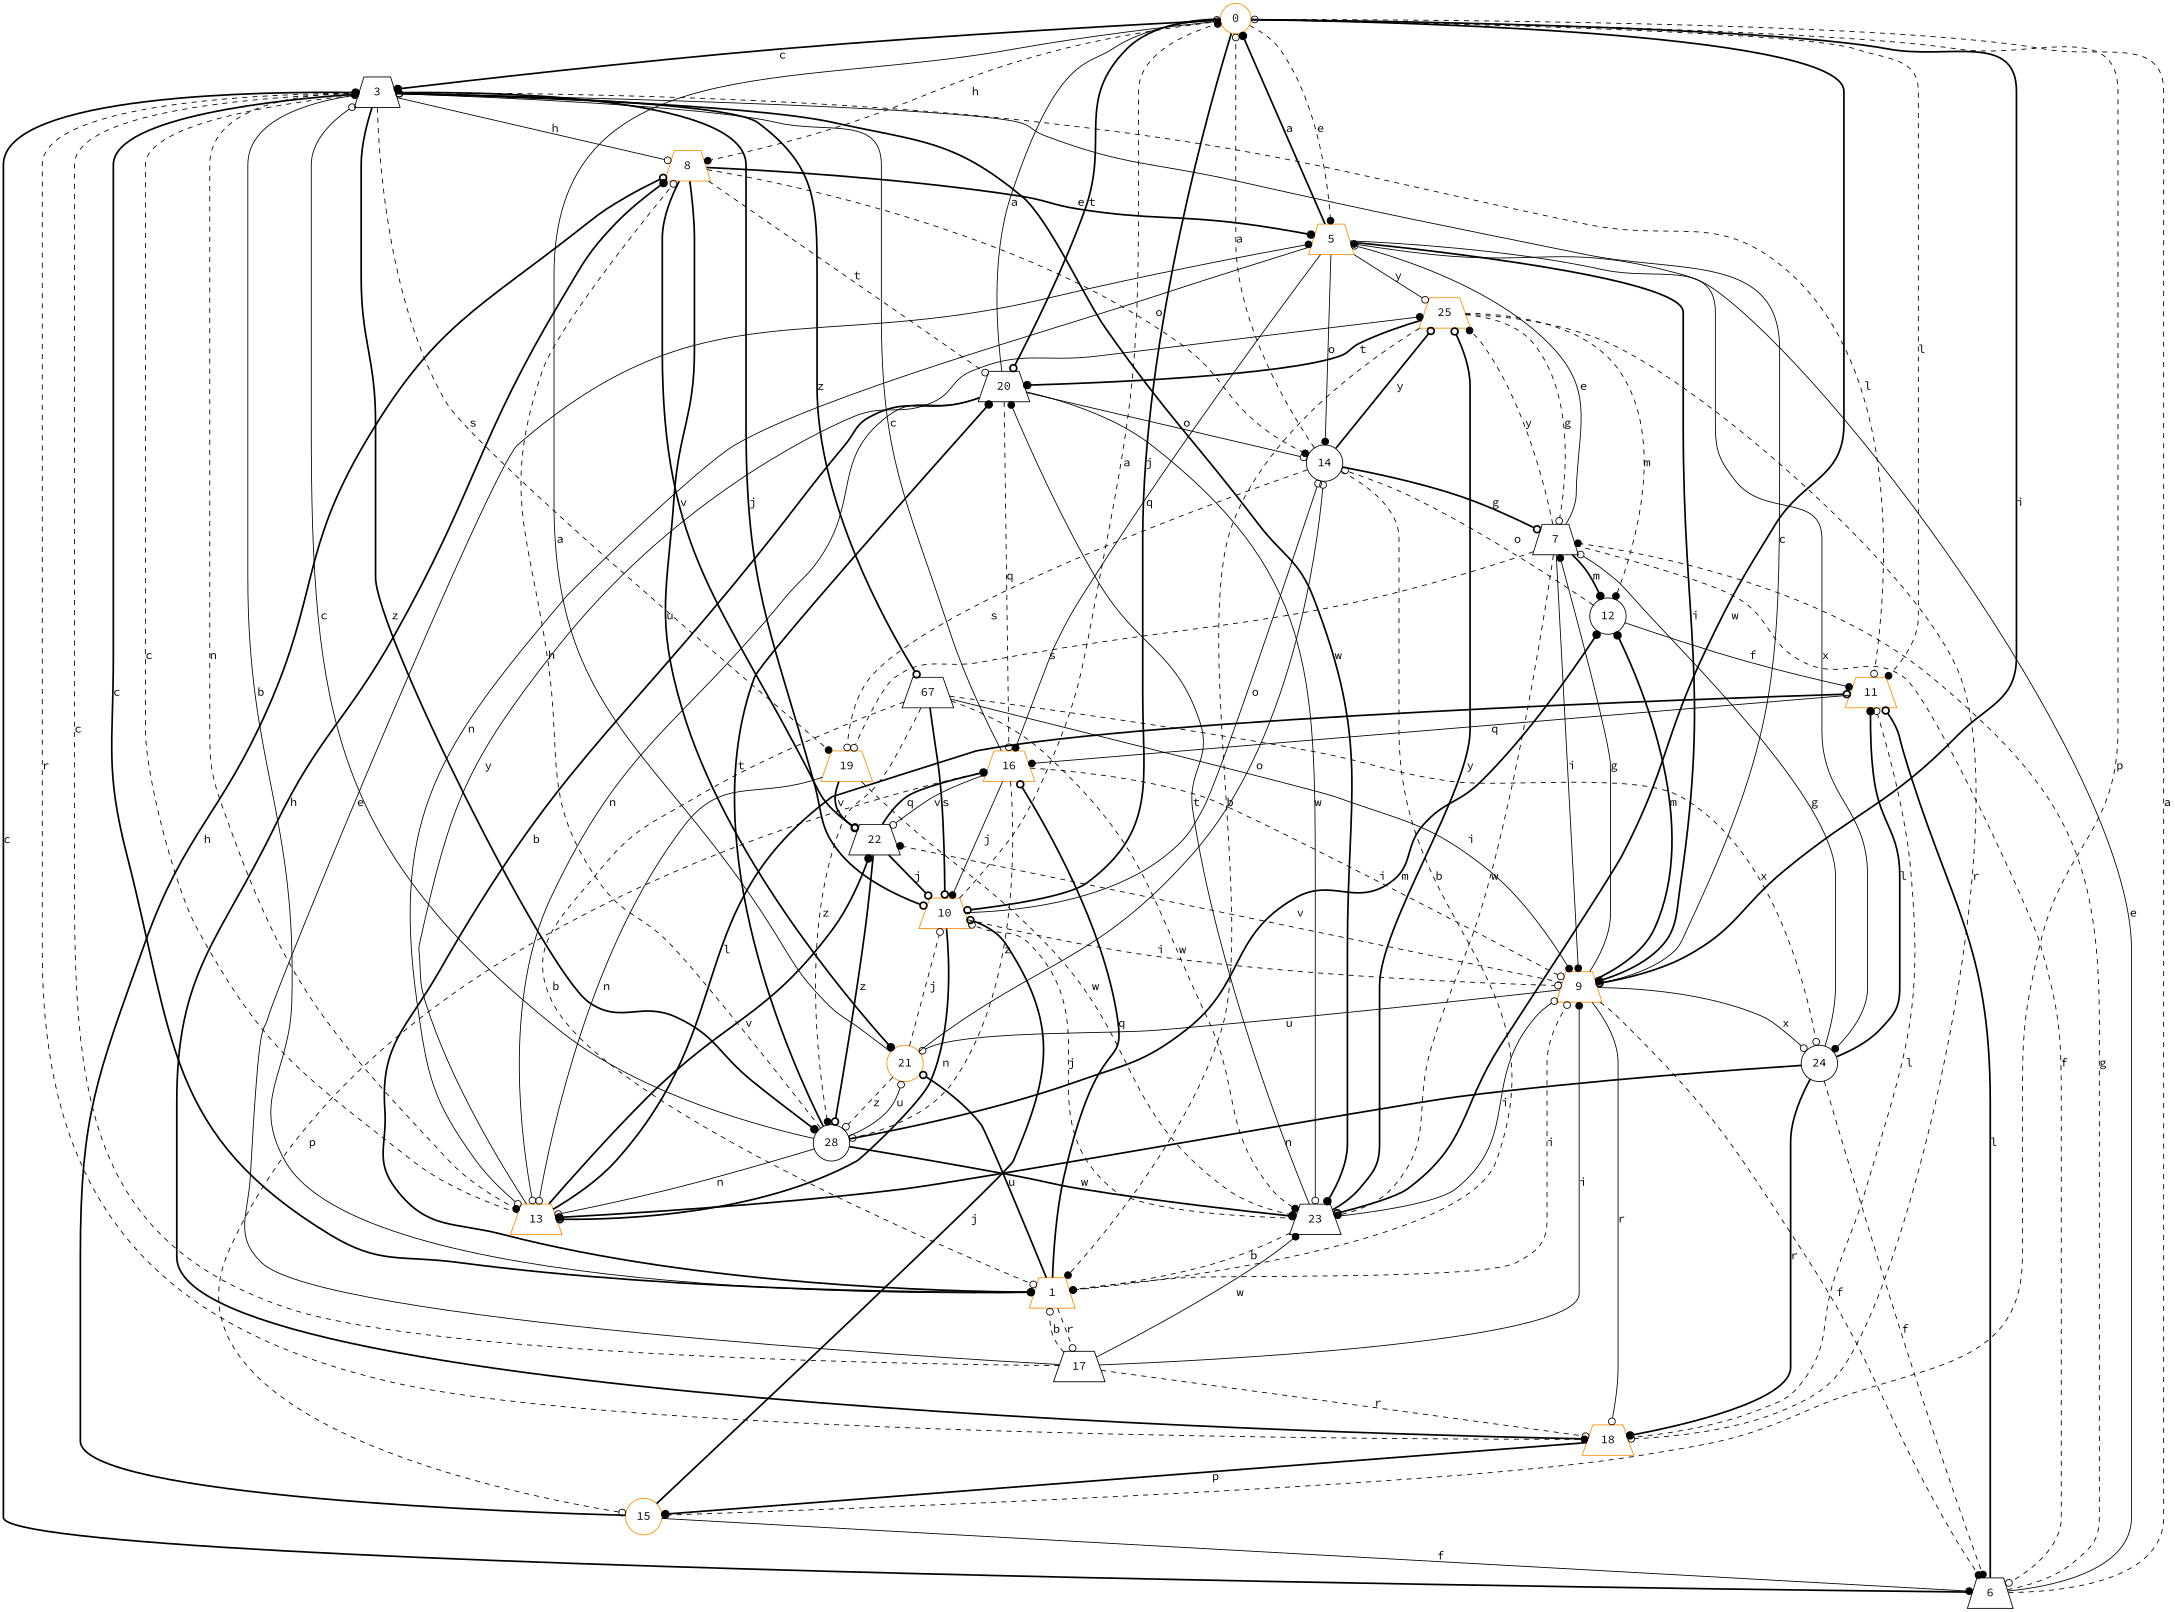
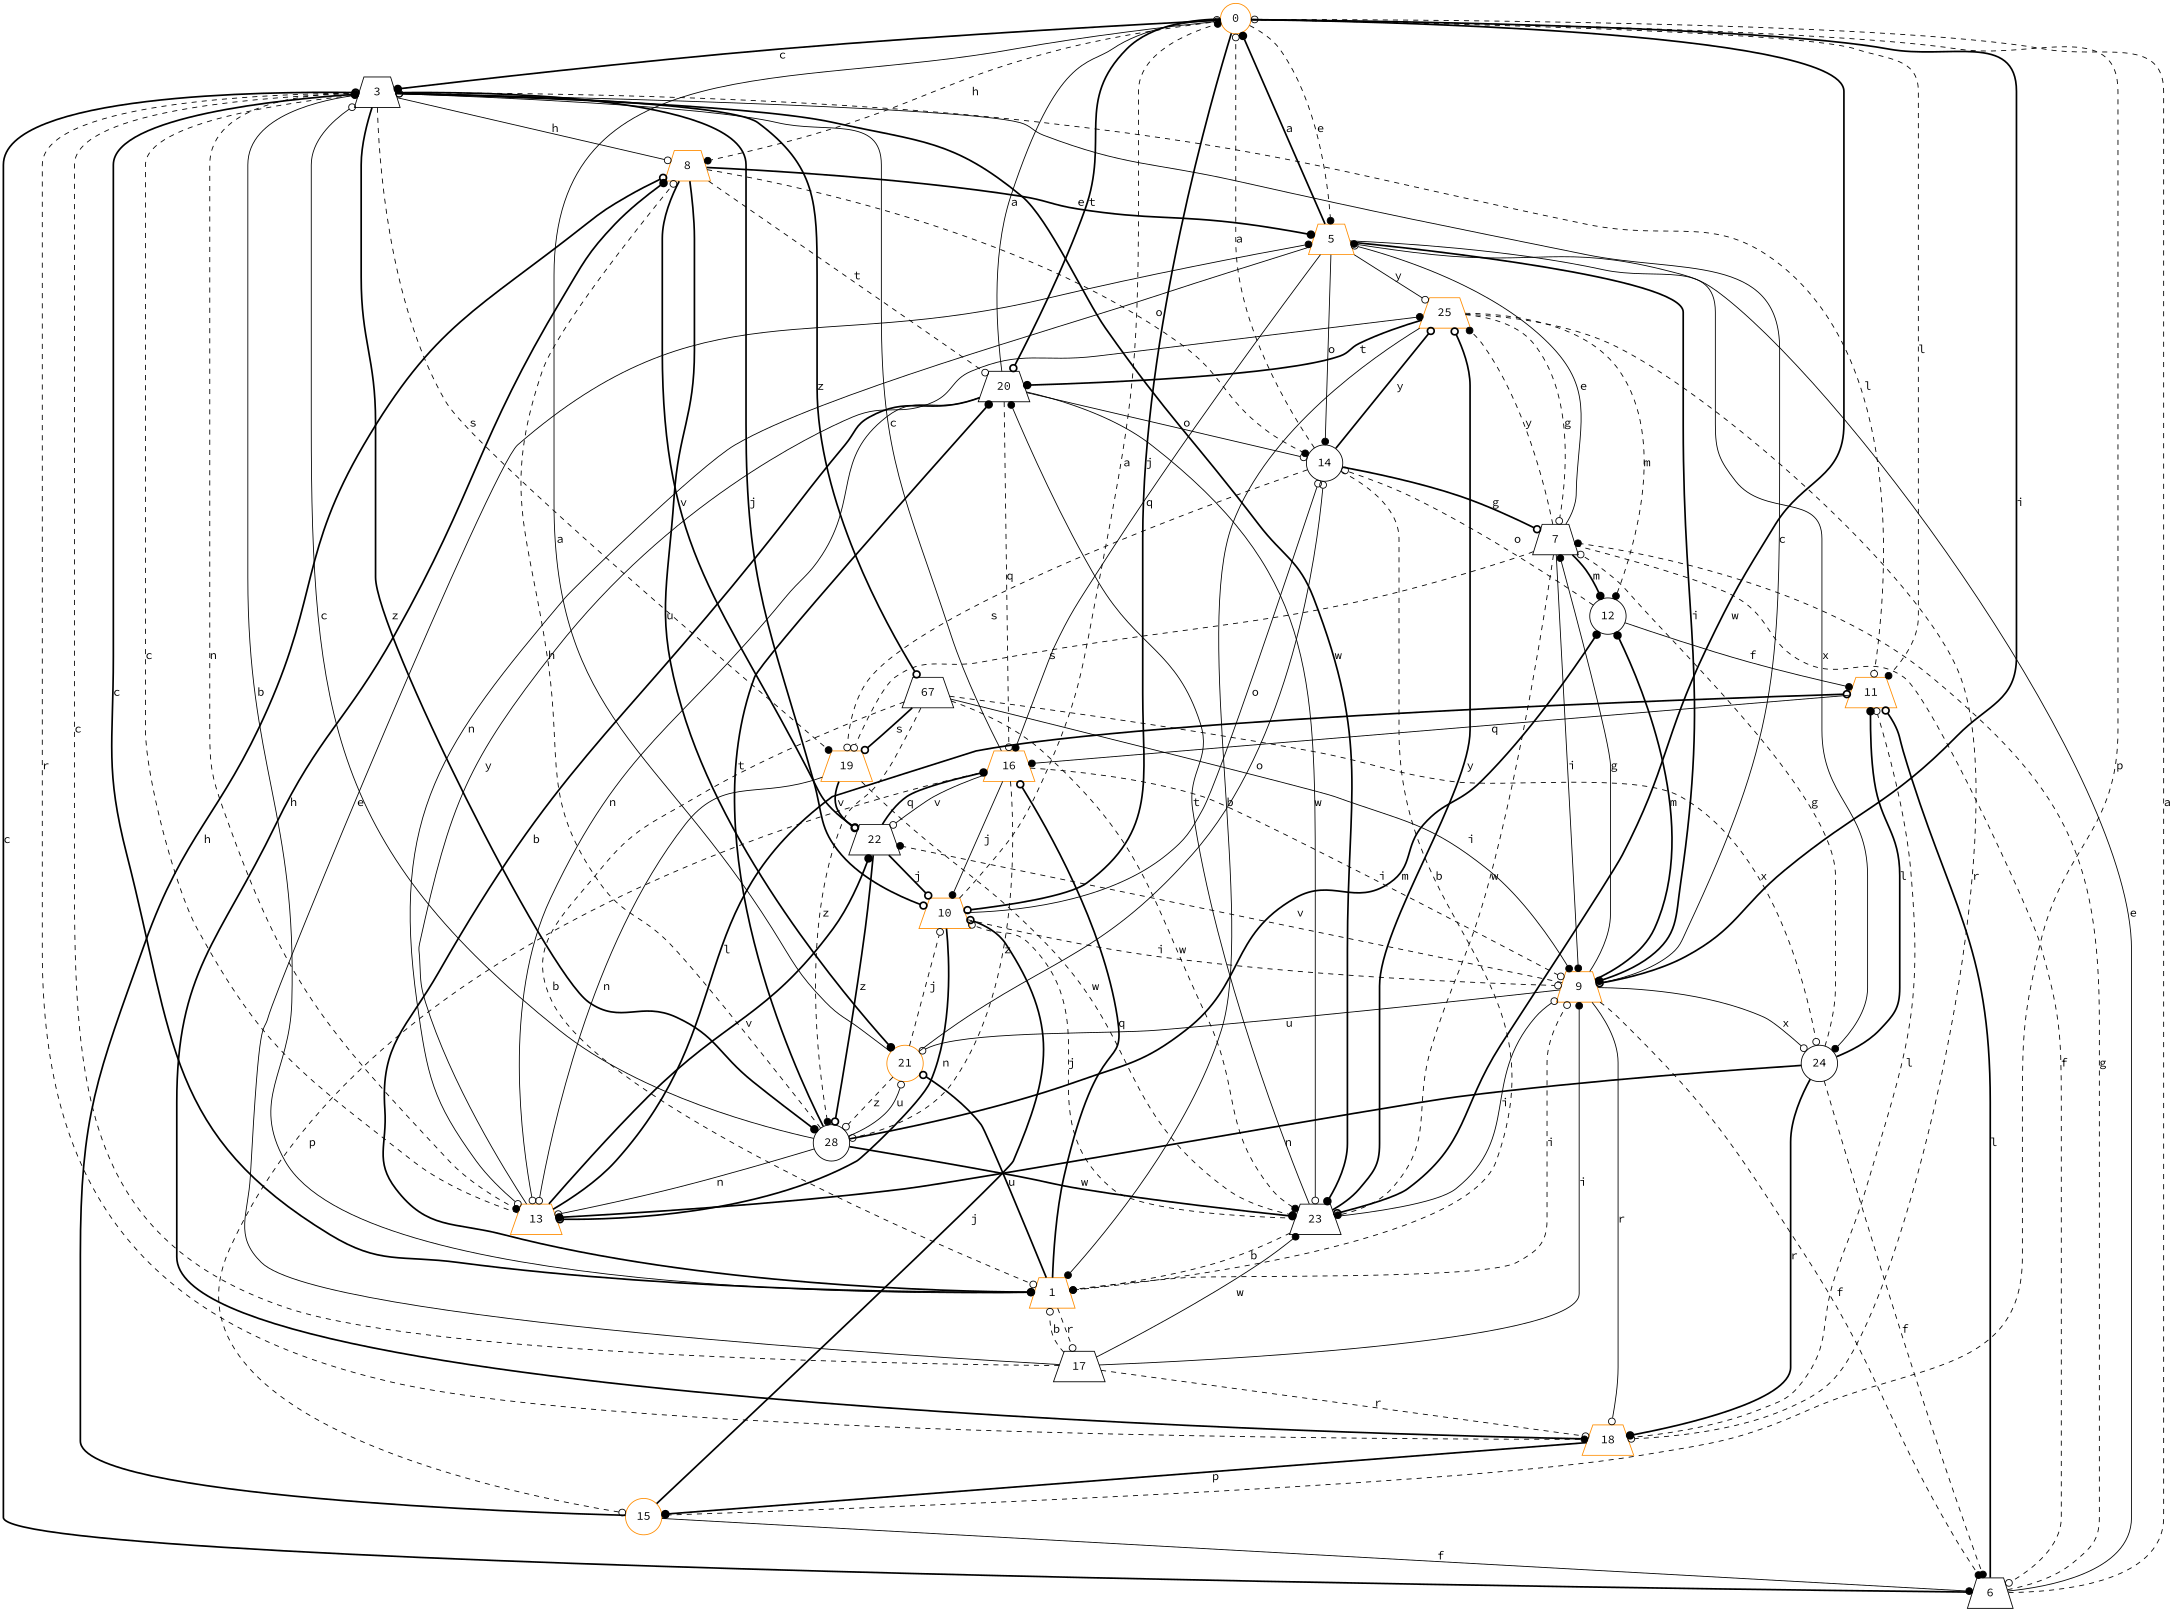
(1784, 768) -> (1784, 768)
(1225, 783) -> (1225, 783)
(942, 799) -> (890, 728)
